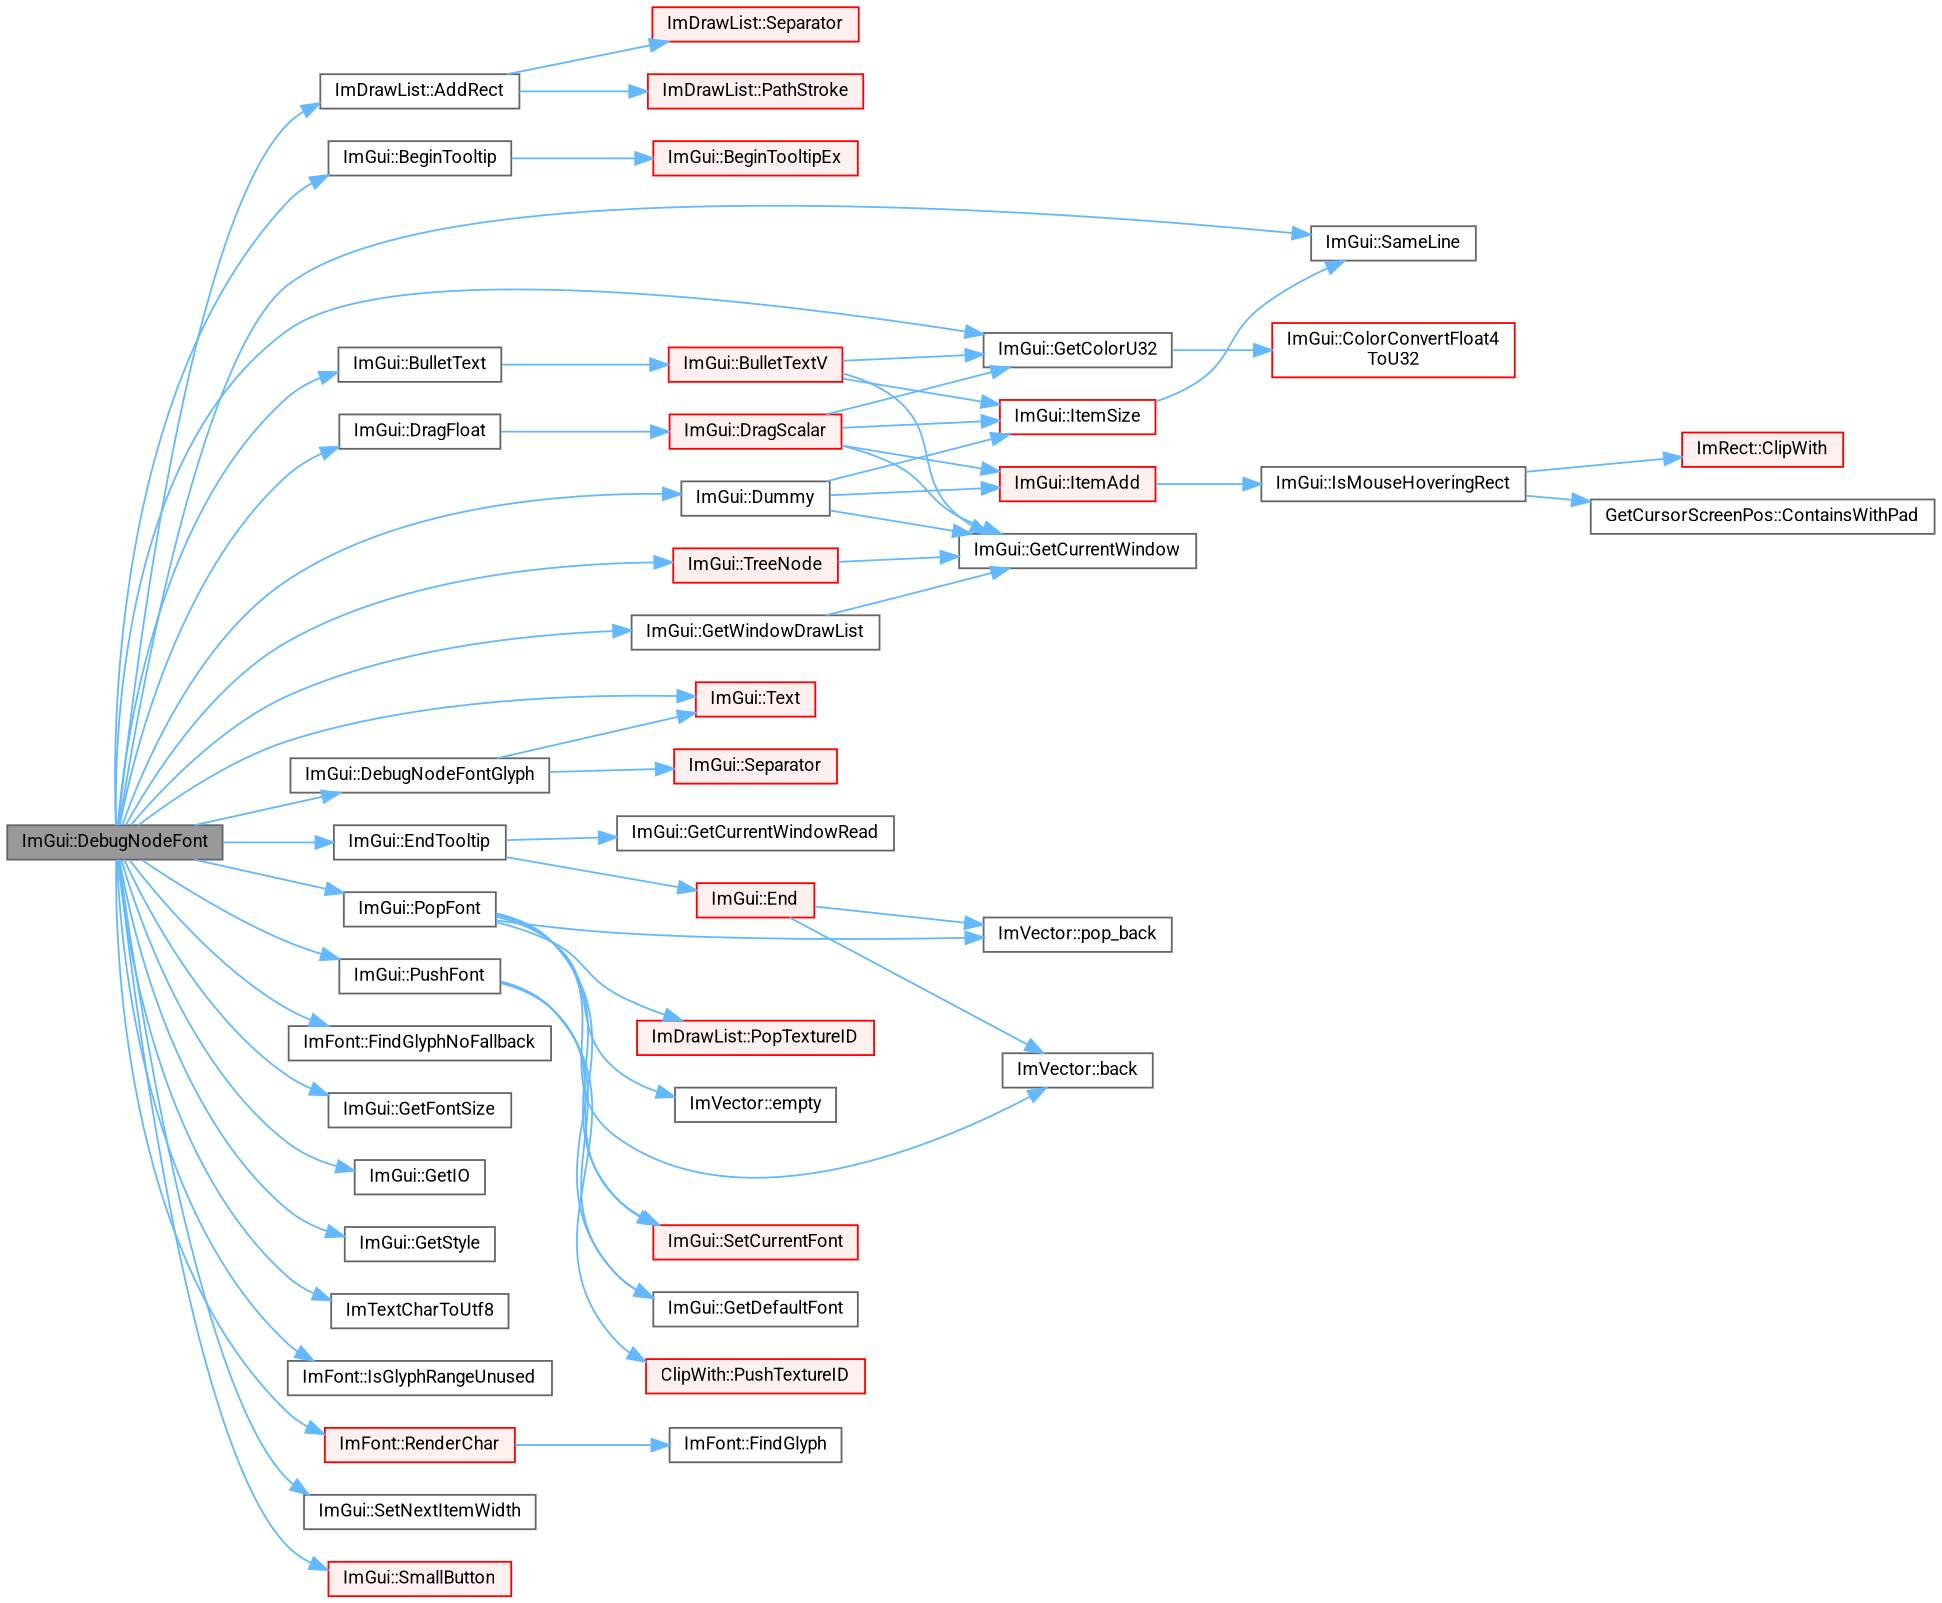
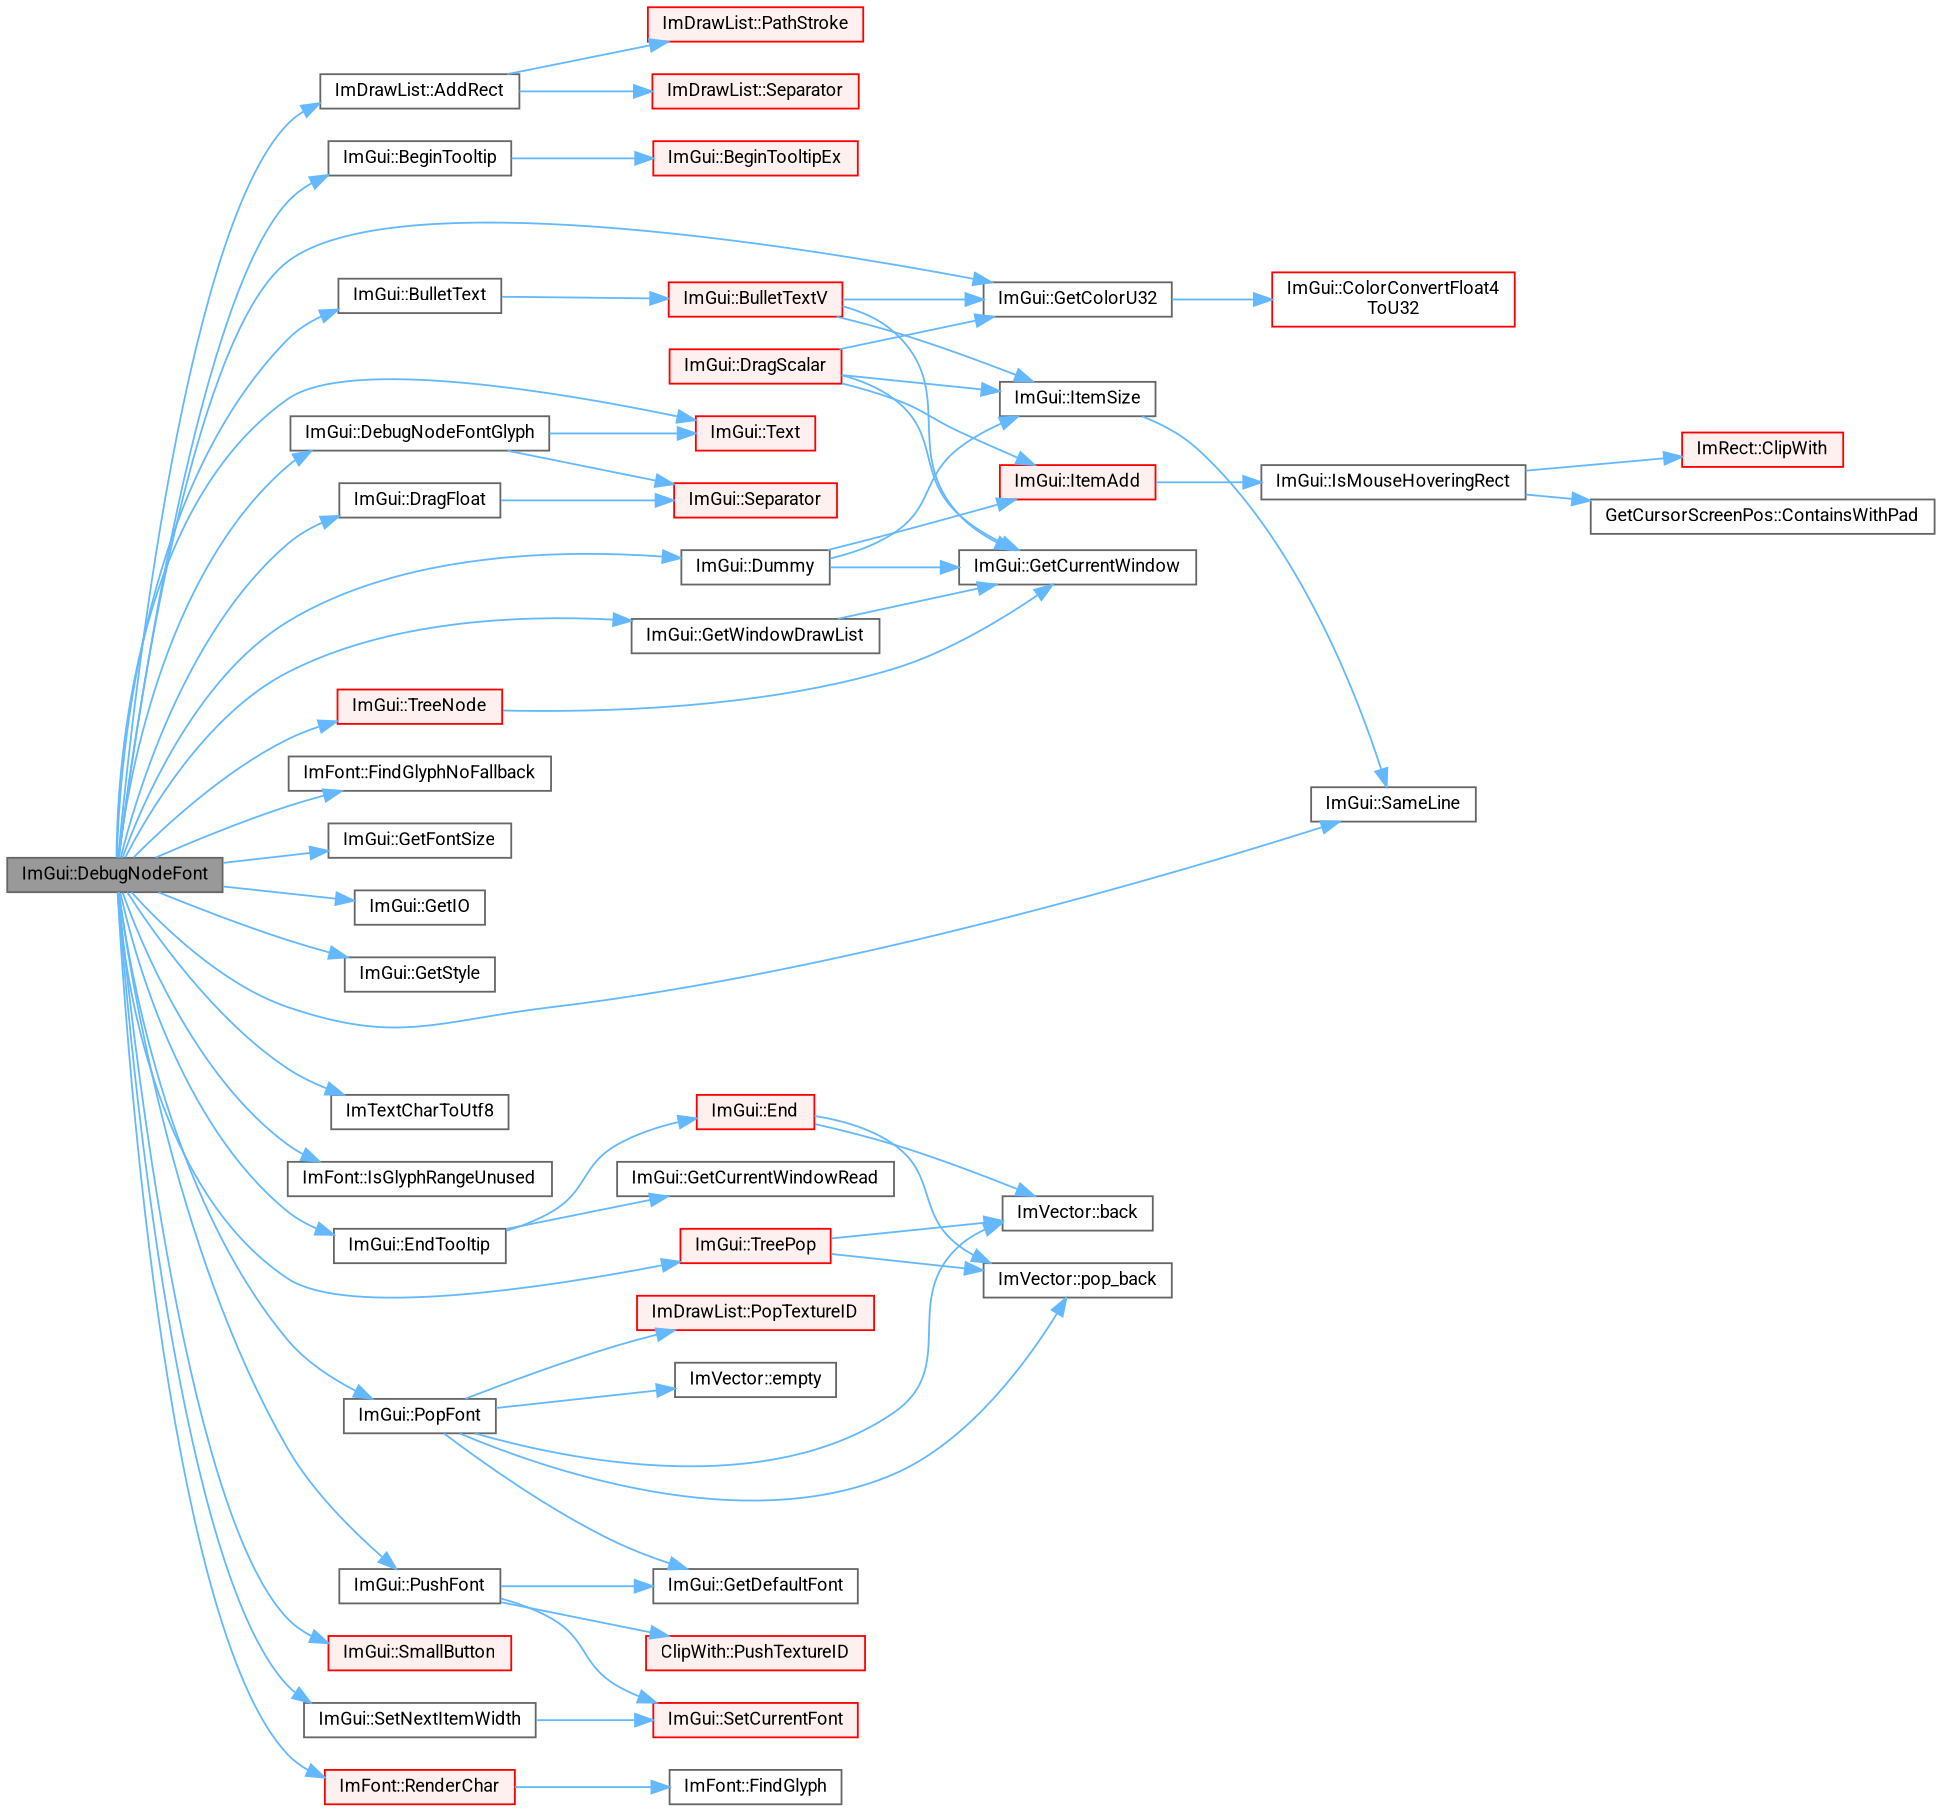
(1078, 417) -> (1078, 399)
(576, 432) -> (578, 500)
(587, 1053) -> (585, 1720)
none -> (756, 1246)
